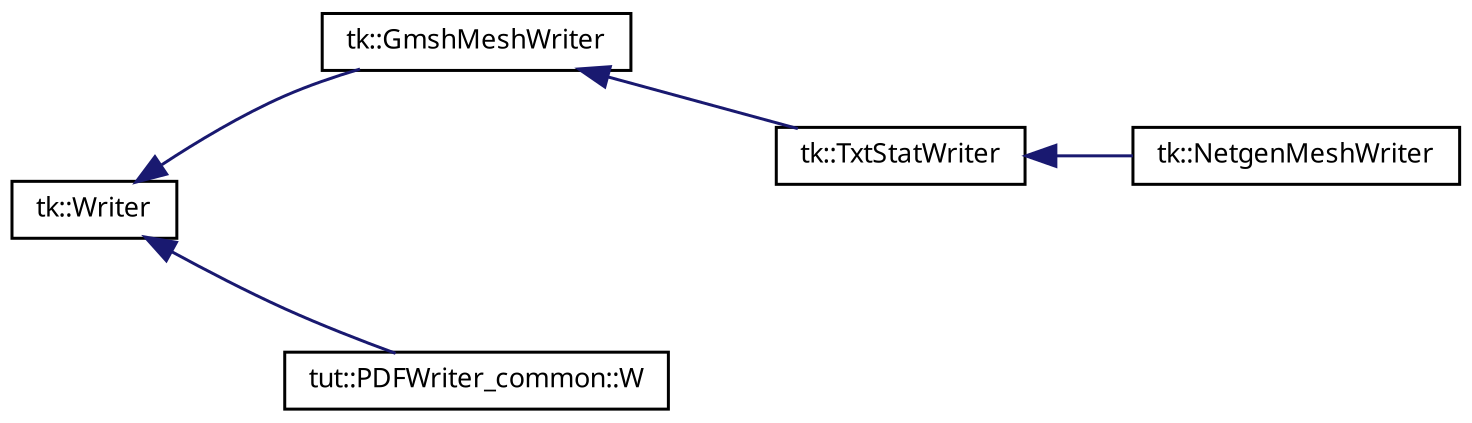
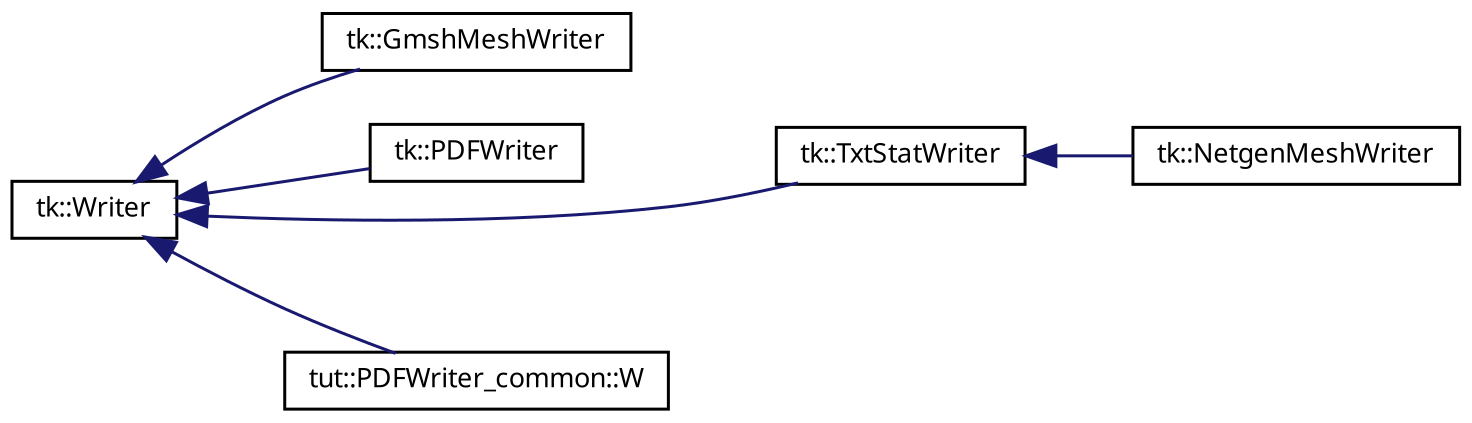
(703, 103) -> (504, 218)
none -> (477, 153)
